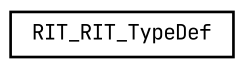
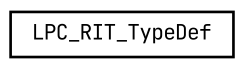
(122, 34) -> (122, 34)
